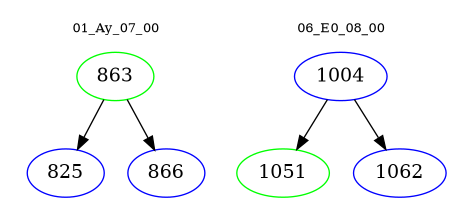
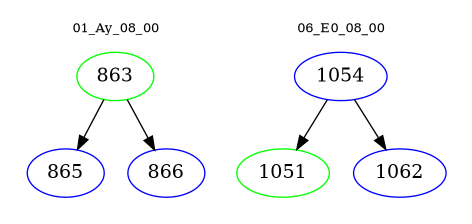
(116, 29) -> (116, 29)
(341, 76) -> (341, 76)
(66, 173) -> (66, 173)
